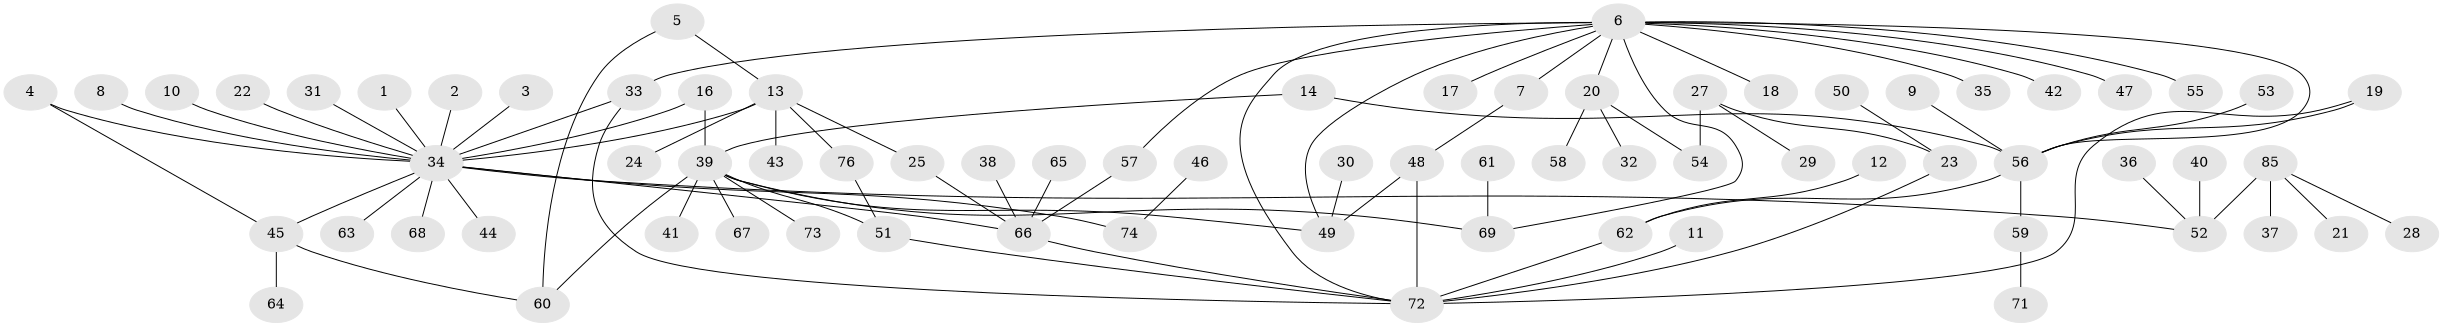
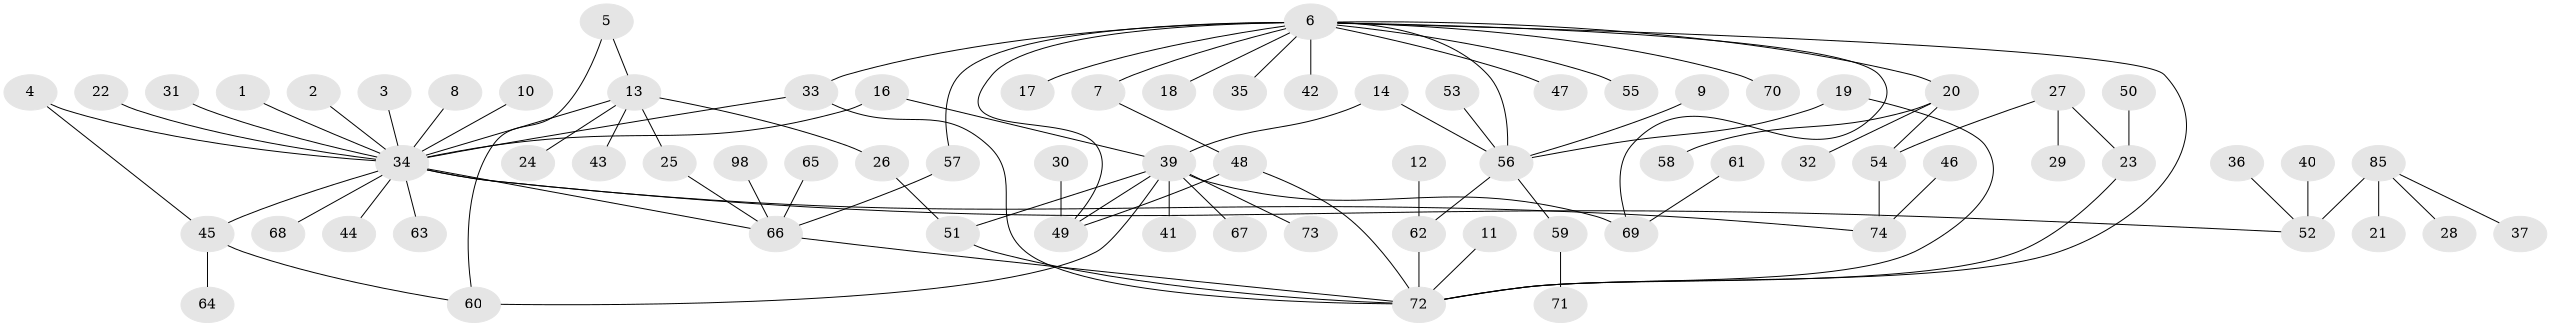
none -> (1773, 92)
(847, 163) -> (882, 163)
(988, 163) -> (740, 163)
none -> (1879, 199)
